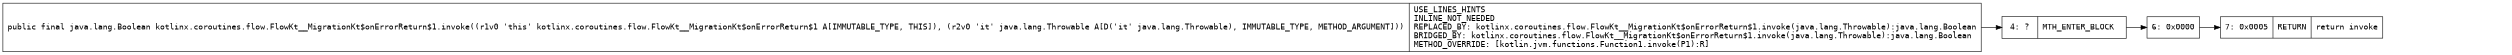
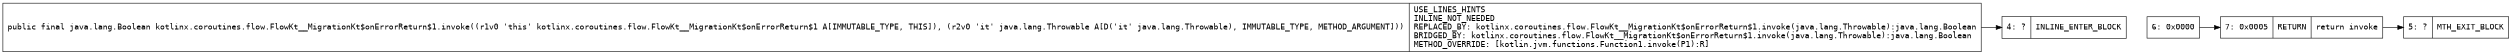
(2078, 27) -> (2079, 27)
(2134, 27) -> none
none -> (2456, 27)
